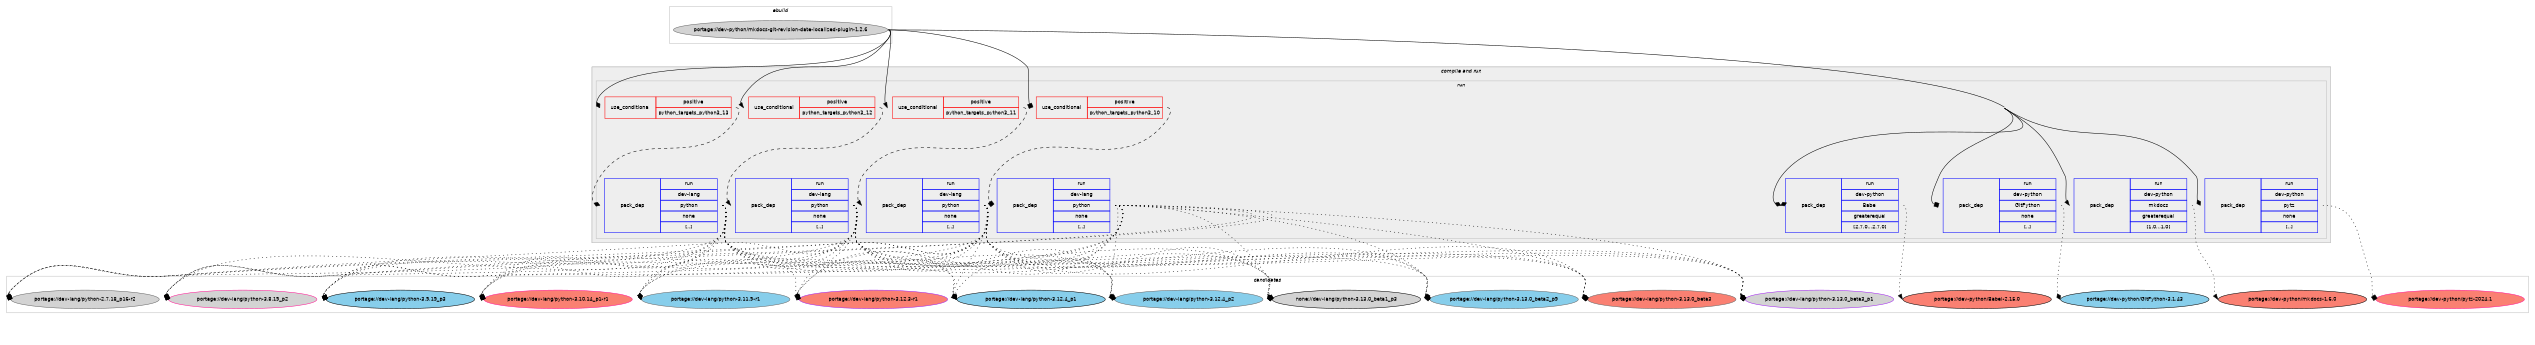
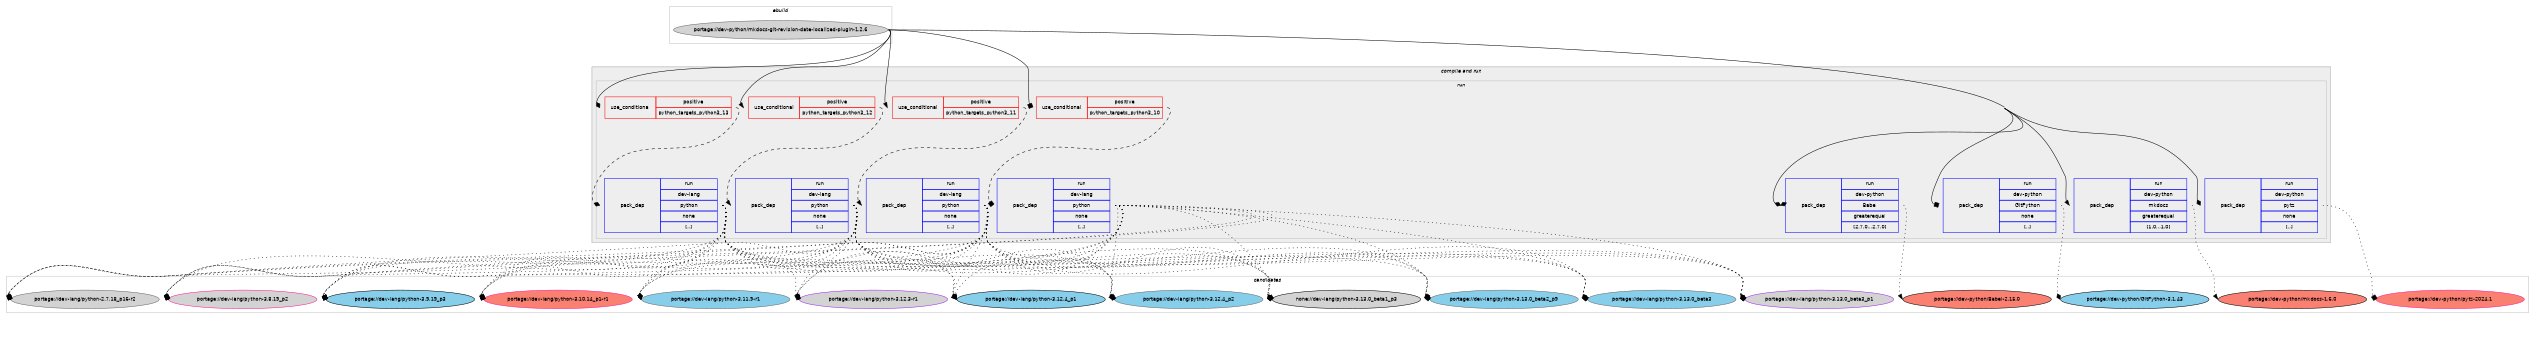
(873, 299) -> (873, 299)
(1662, 299) -> (1662, 299)
